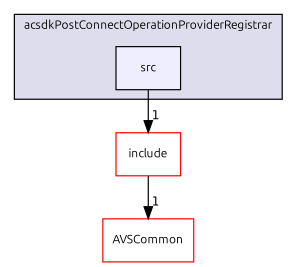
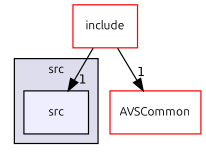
(148, 26) -> (56, 70)
(148, 107) -> (82, 67)
